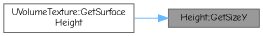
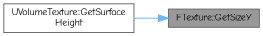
(214, 18) -> (214, 18)
